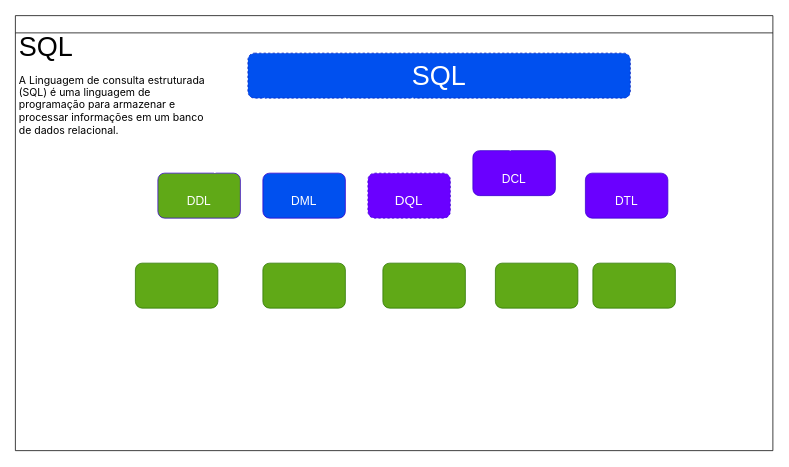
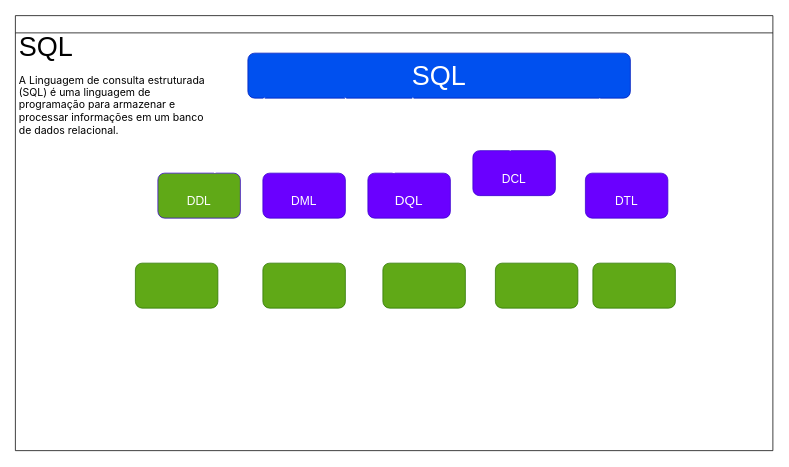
(439, 75) -> (439, 75)
(304, 195) -> (304, 195)
(409, 195) -> (409, 195)
